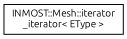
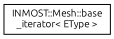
(64, 19) -> (57, 19)
